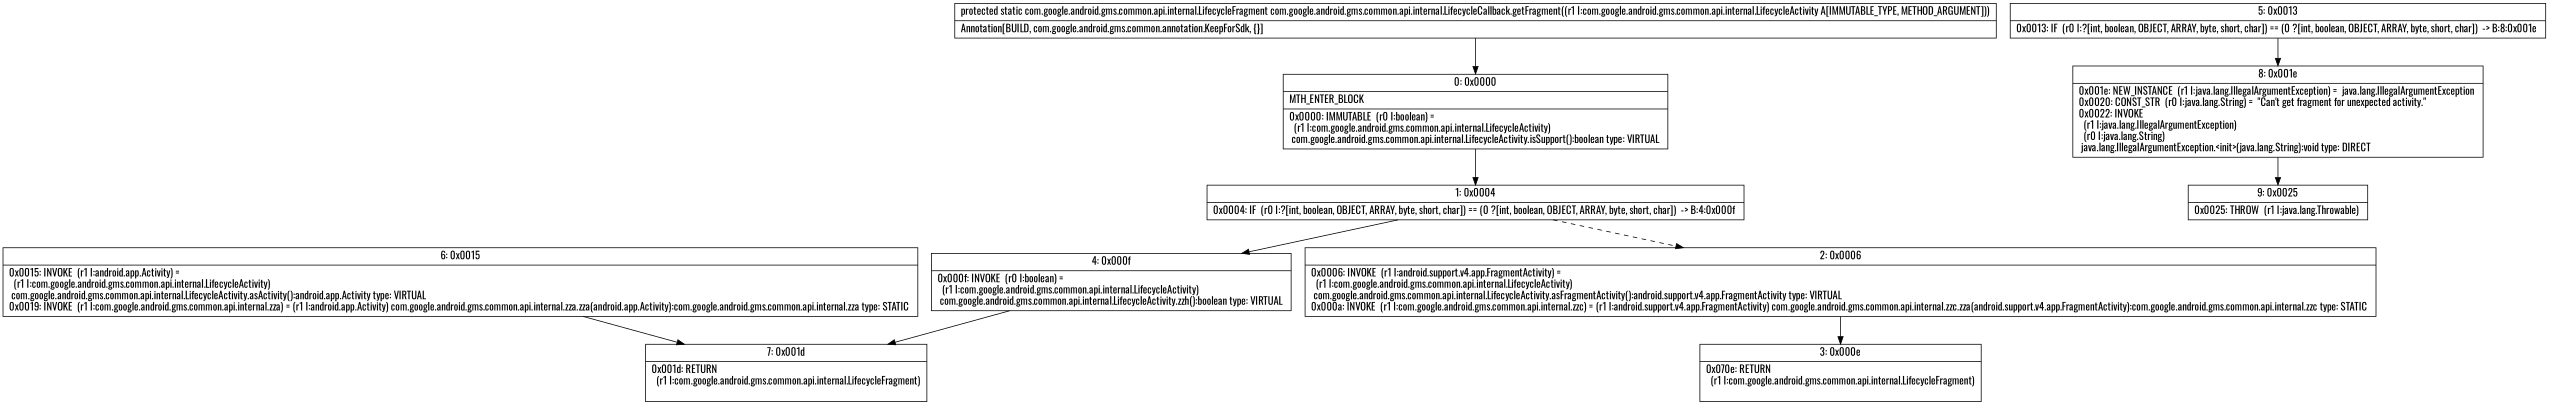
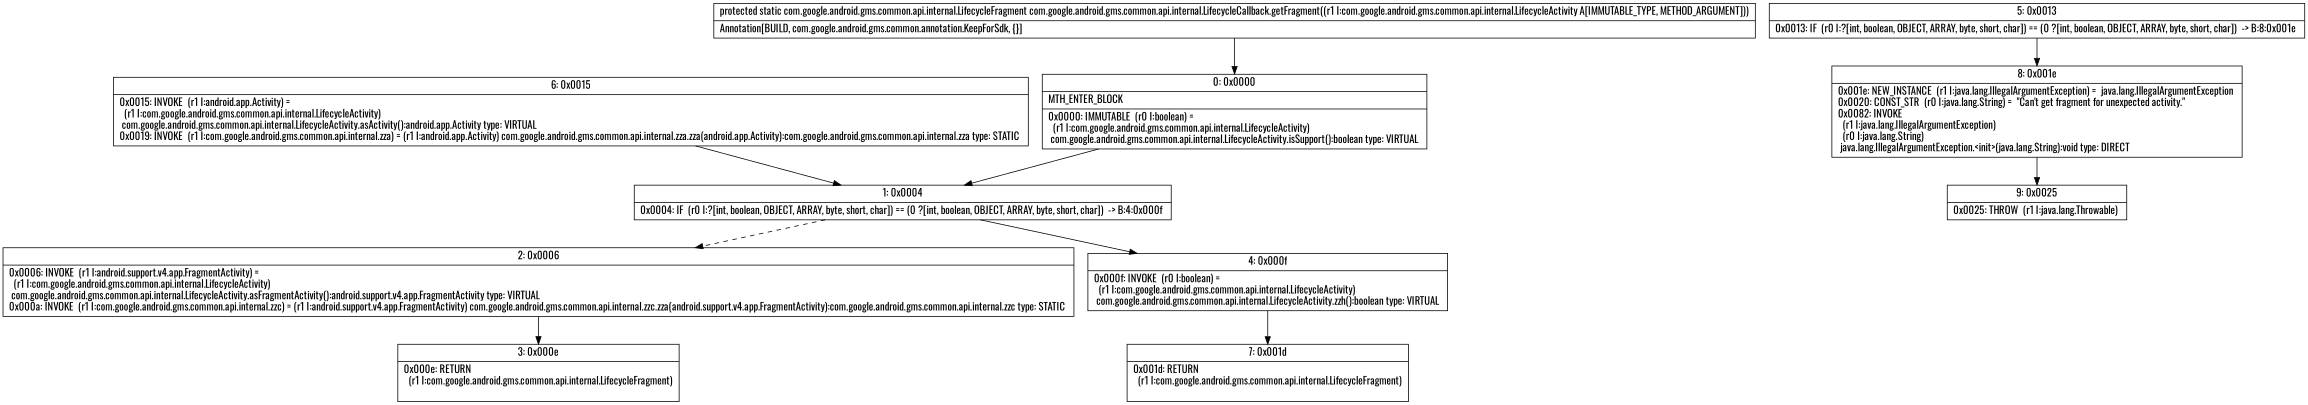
(2114, 114) -> (1873, 114)
(630, 329) -> (765, 165)
(1741, 370) -> (440, 370)
